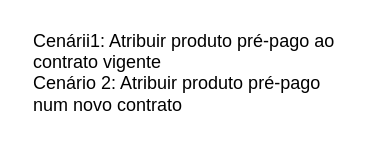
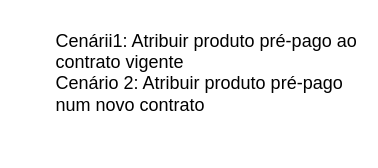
(188, 83) -> (211, 83)
